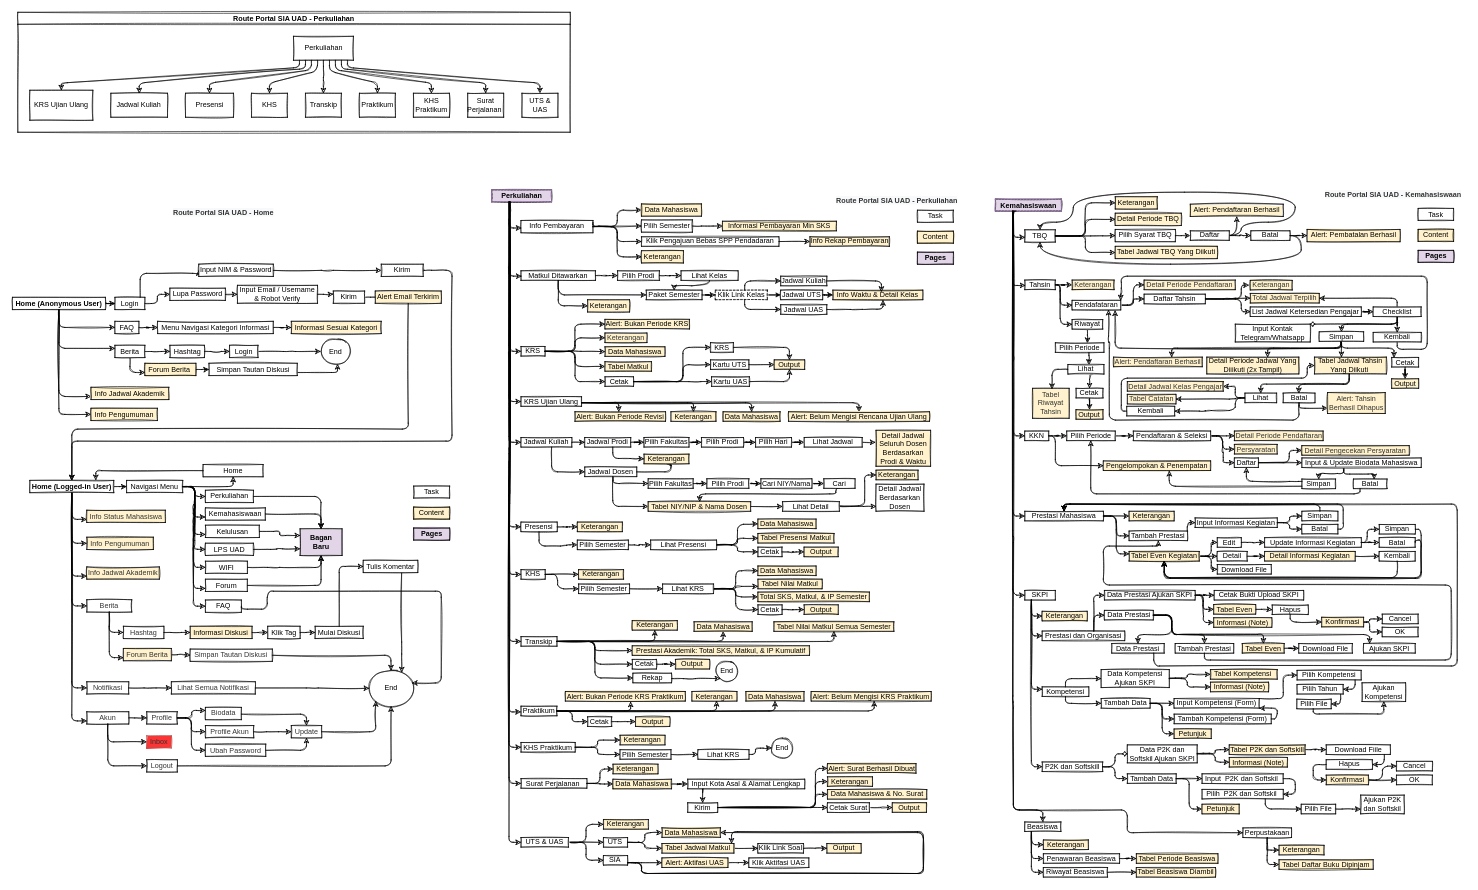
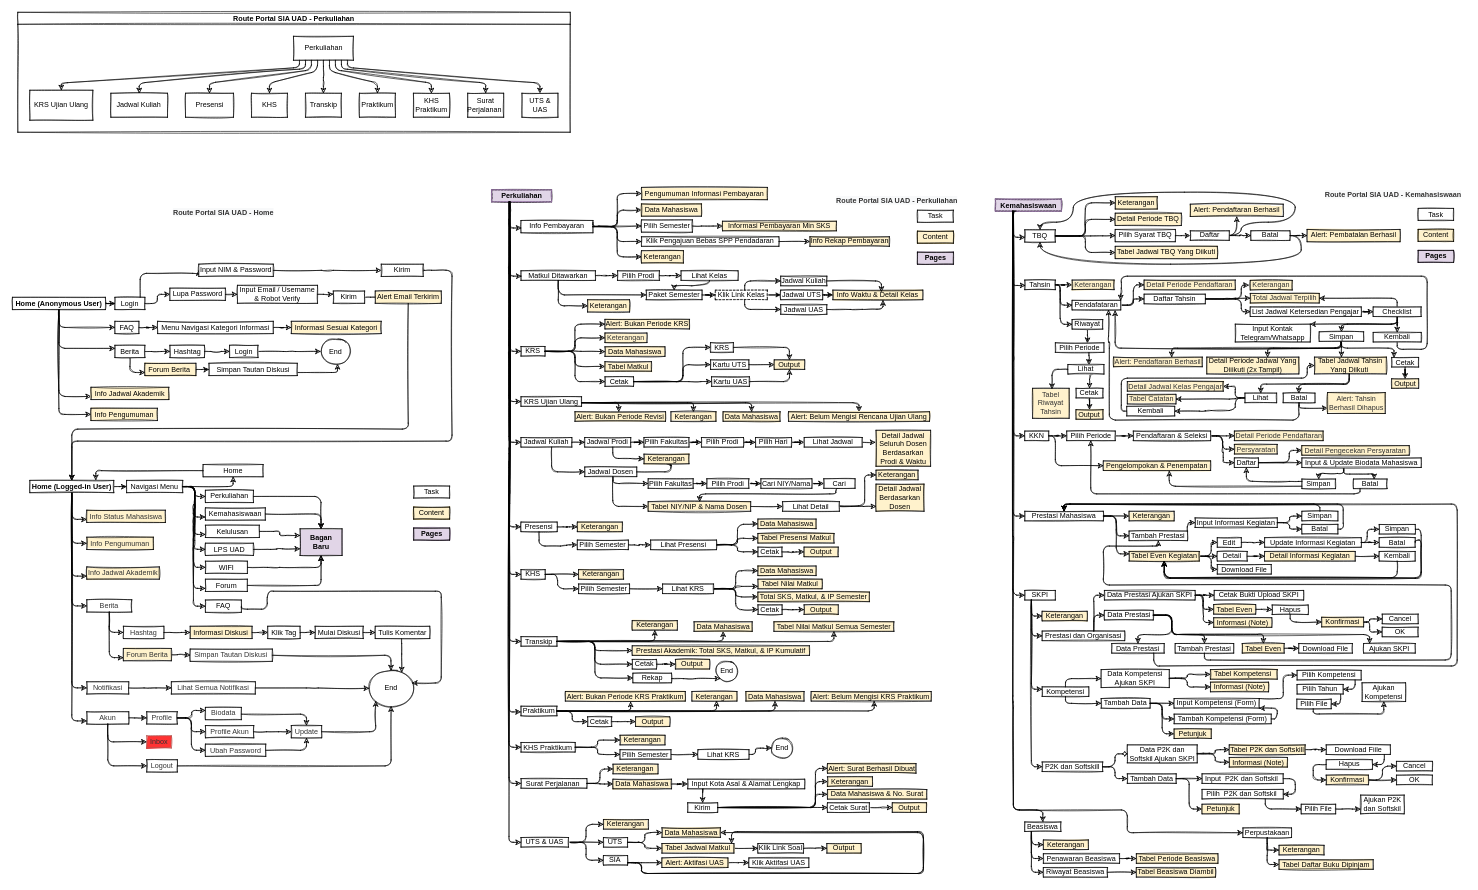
none -> (620, 194)
none -> (705, 194)
(1316, 324) -> (1316, 324)
(900, 498) -> (900, 498)
(391, 567) -> (403, 633)
